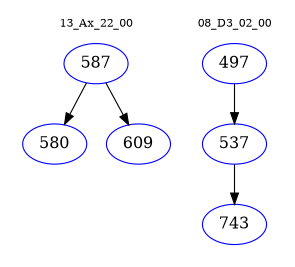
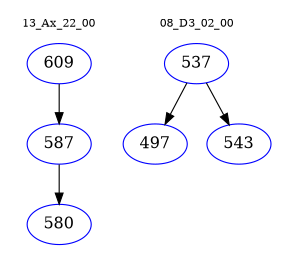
(234, 98) -> (179, 99)
(115, 99) -> (59, 98)
(234, 224) -> (239, 144)
